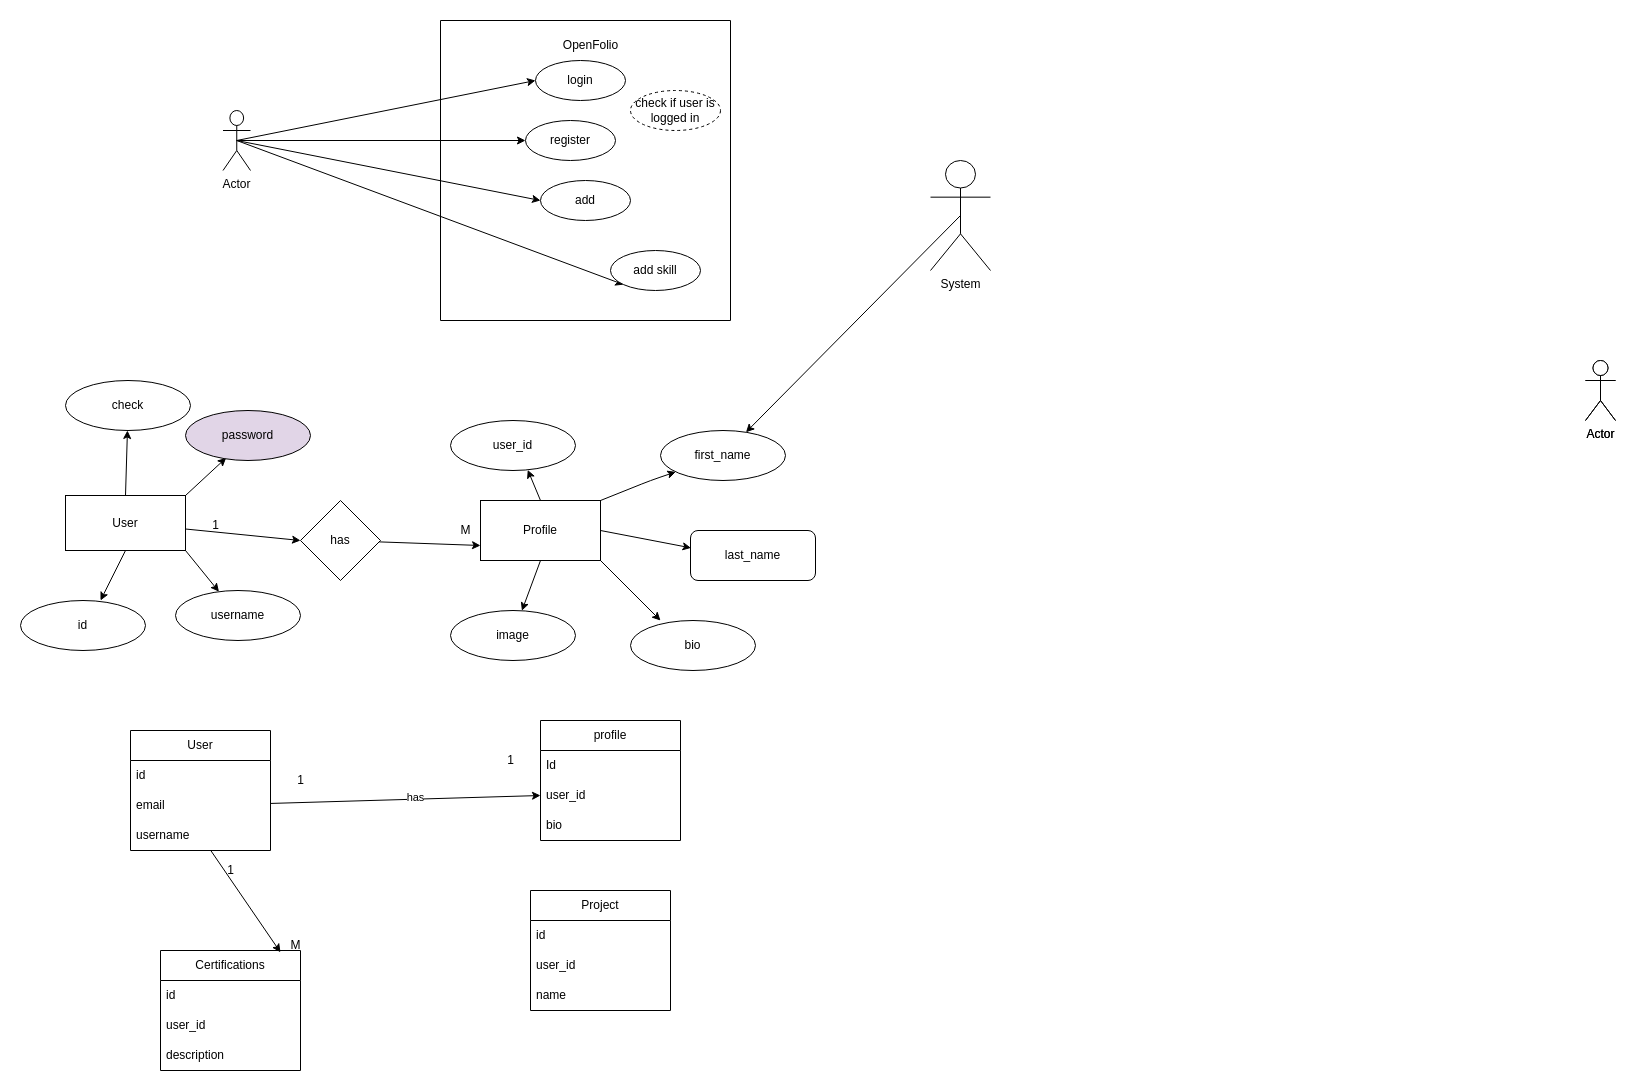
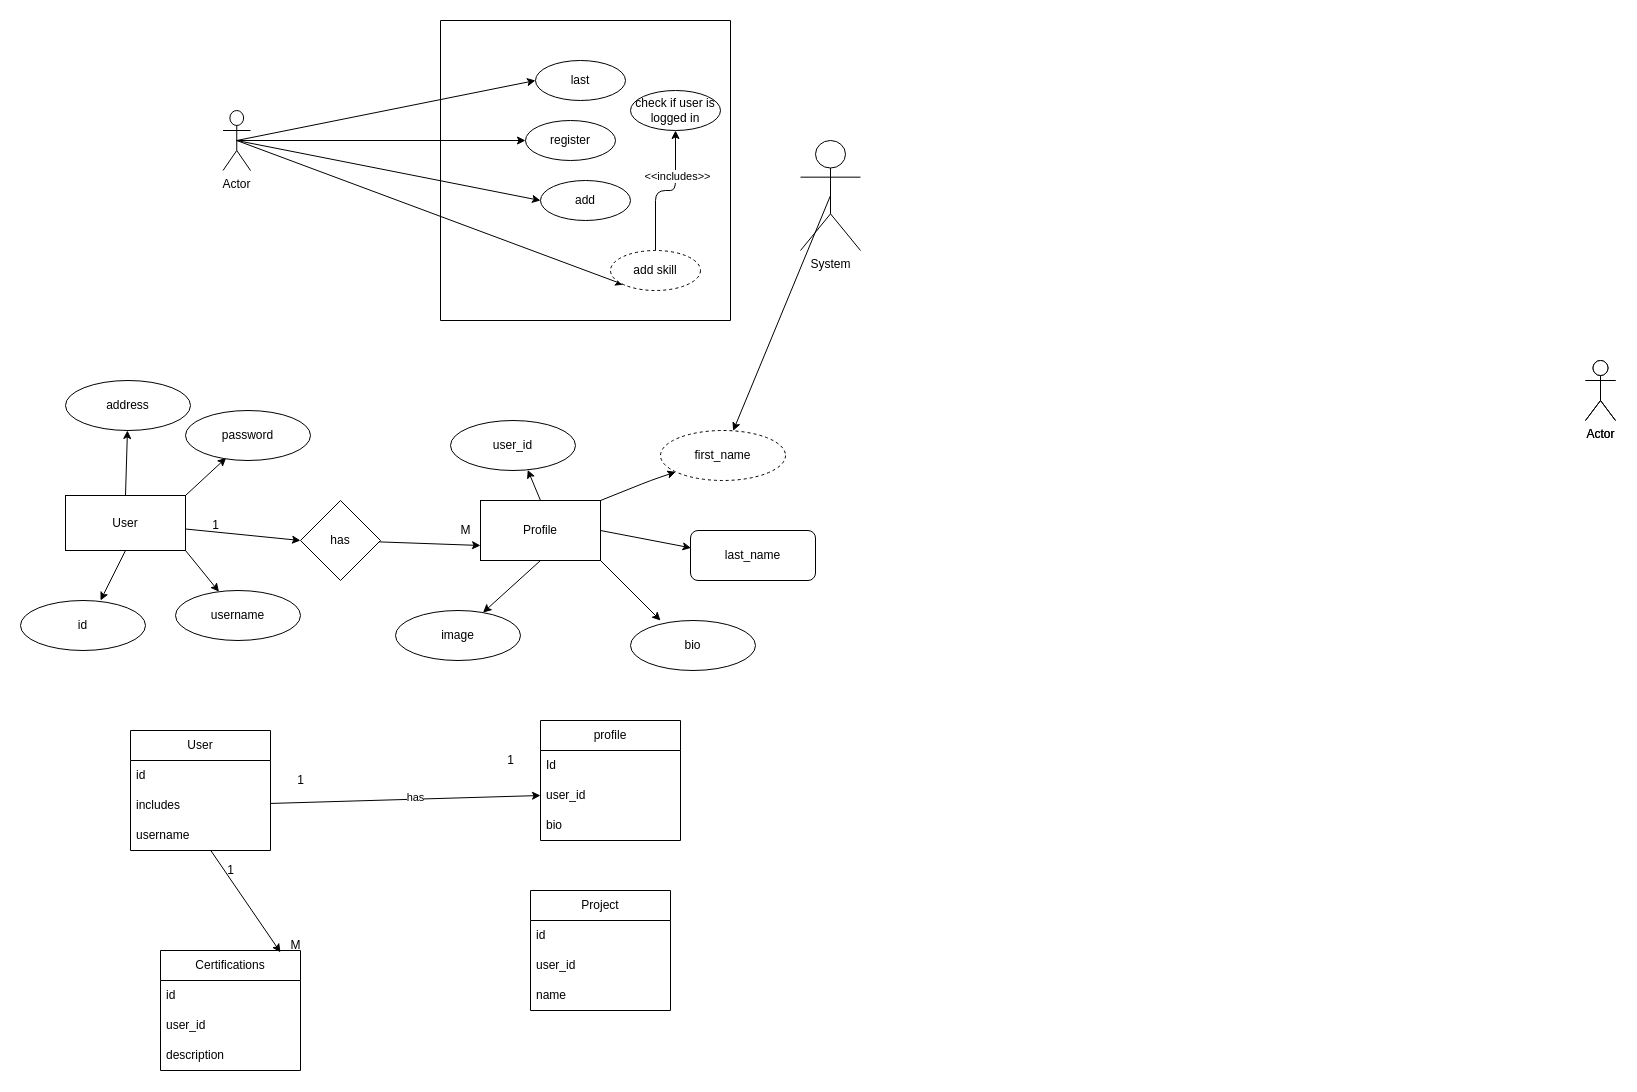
(591, 46) -> none
(581, 81) -> (581, 81)
(676, 111) -> (676, 111)
none -> (664, 191)
(961, 216) -> (831, 196)
(656, 271) -> (656, 271)
(128, 406) -> (128, 406)
(248, 436) -> (248, 436)
(723, 456) -> (723, 456)
(513, 636) -> (458, 636)
(150, 806) -> (160, 806)
